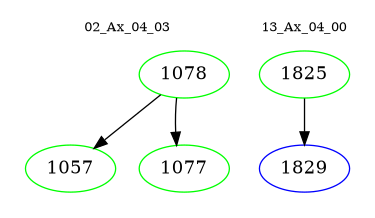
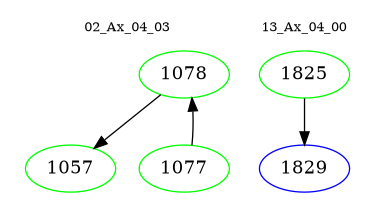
(176, 115) -> (193, 128)
